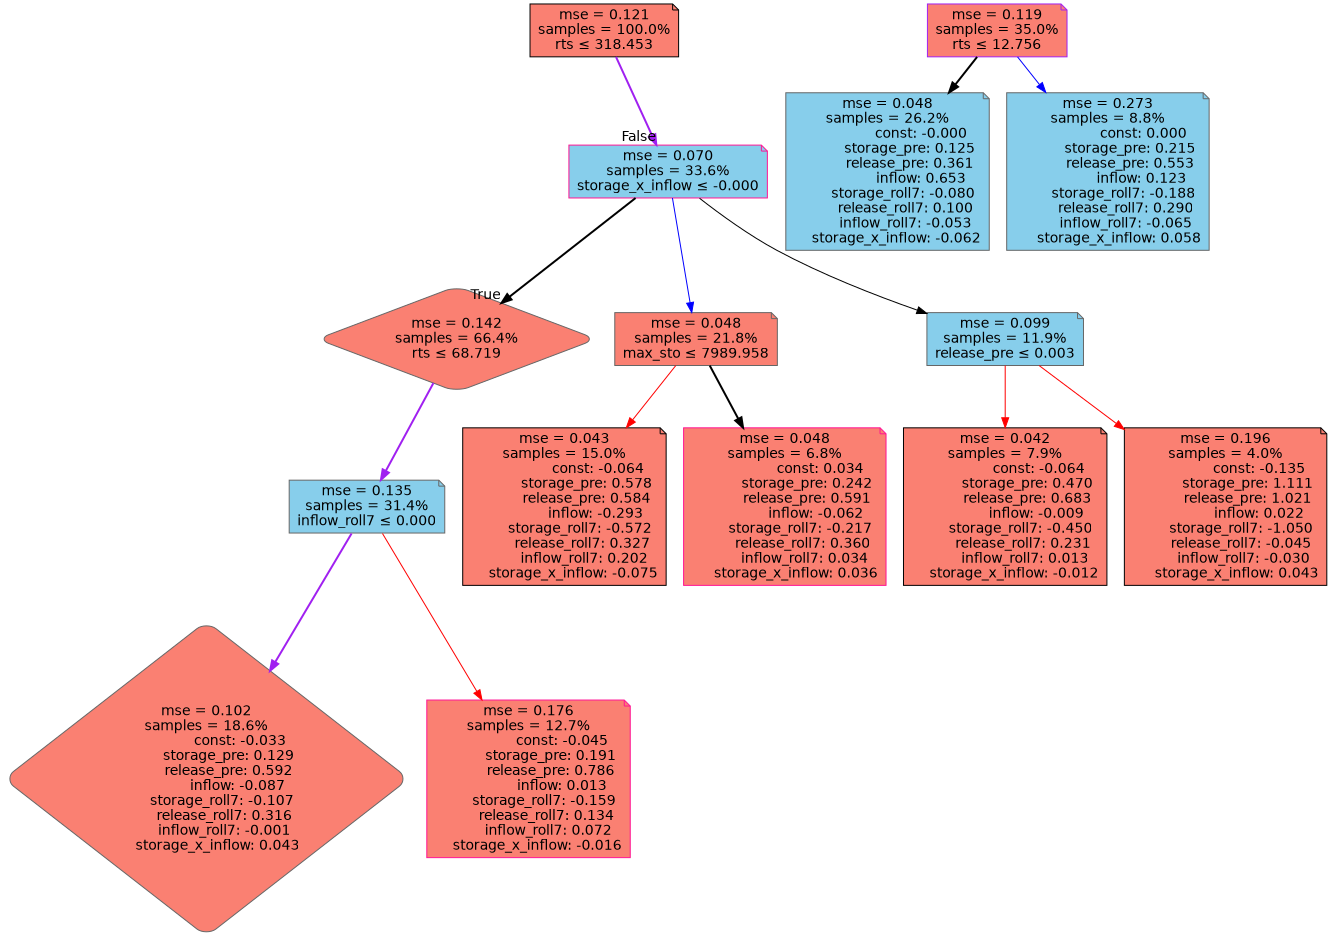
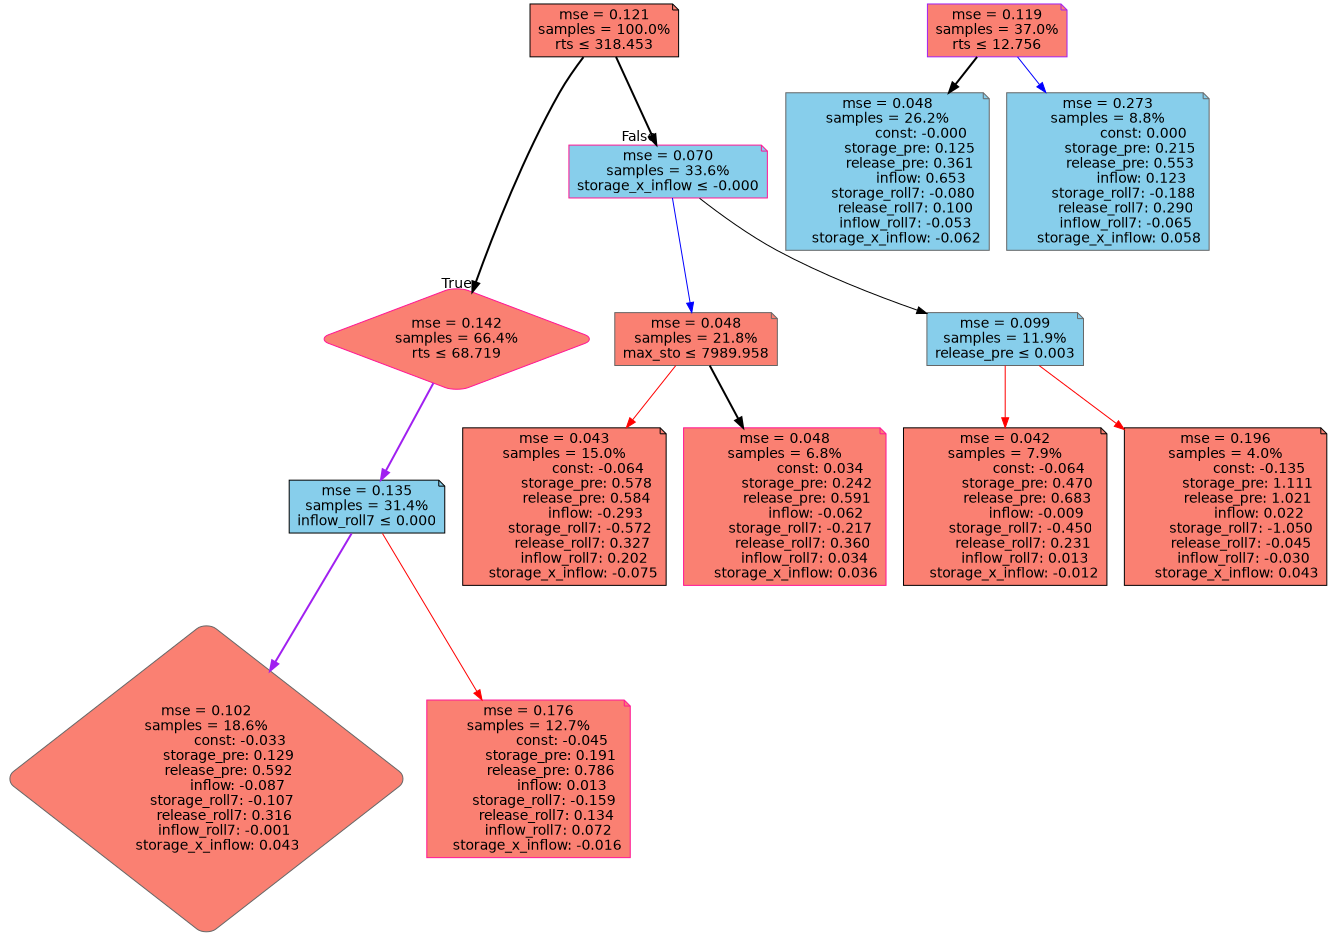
(997, 30) -> (997, 30)
(634, 96) -> (634, 96)
(573, 247) -> (523, 166)
(457, 339) -> (457, 339)
(367, 507) -> (367, 507)
